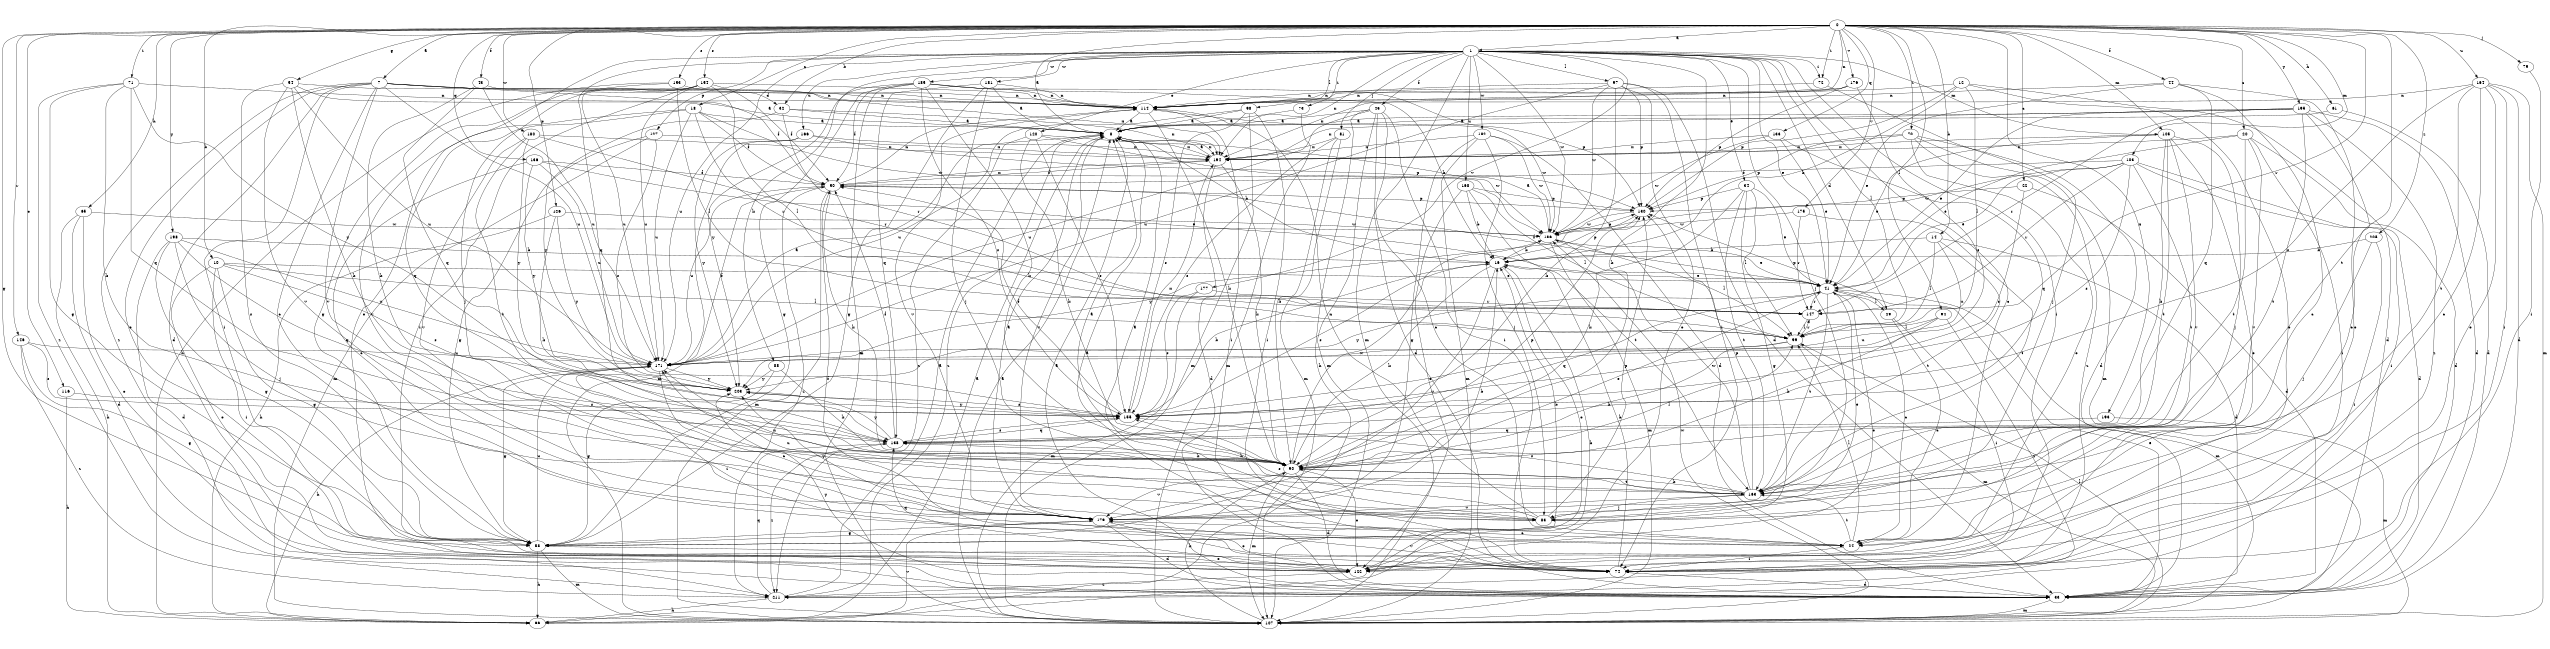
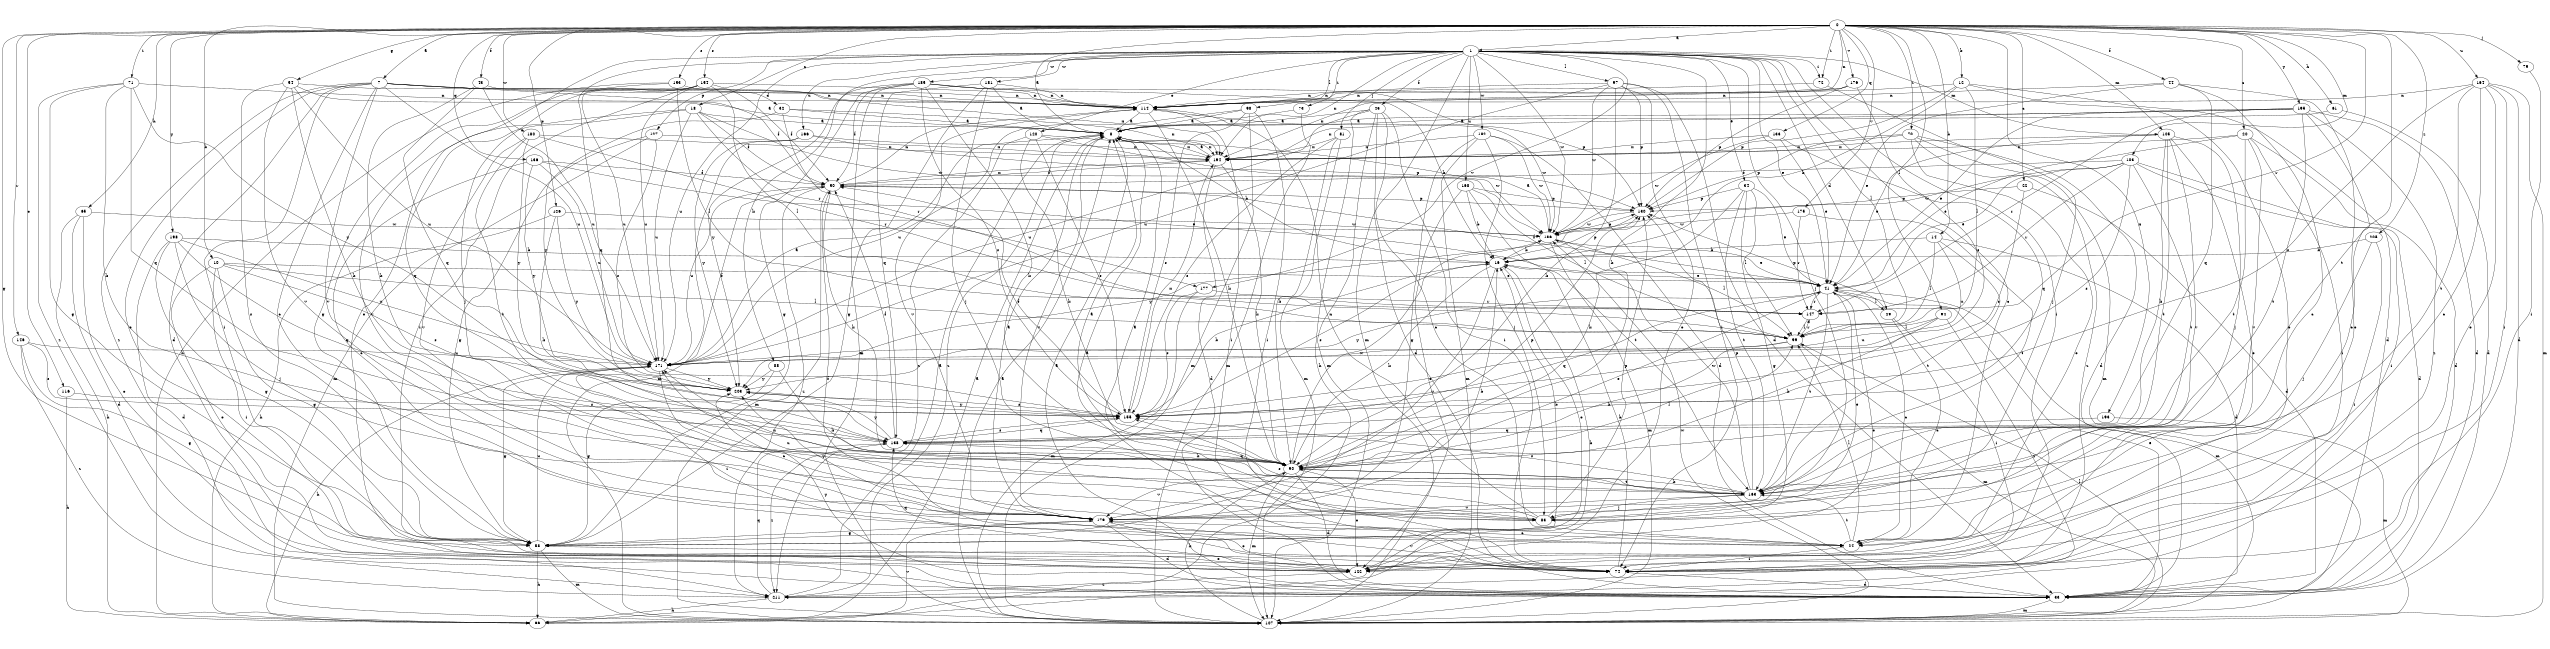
(1062, 34) -> (1950, 37)
(1128, 296) -> (932, 223)
(1111, 456) -> (1245, 464)
(1242, 456) -> (1242, 456)
